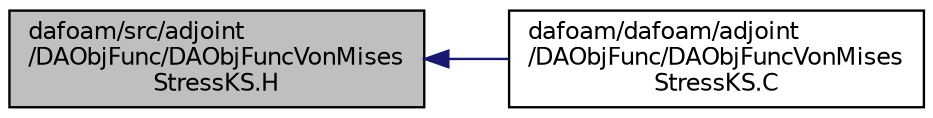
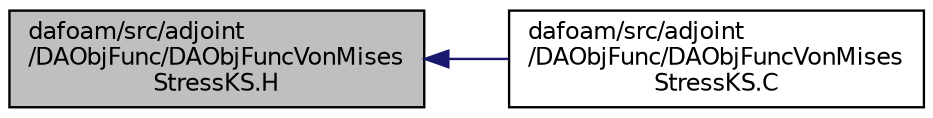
(717, 59) -> (717, 59)
